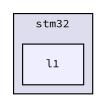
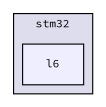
(53, 64) -> (53, 64)
